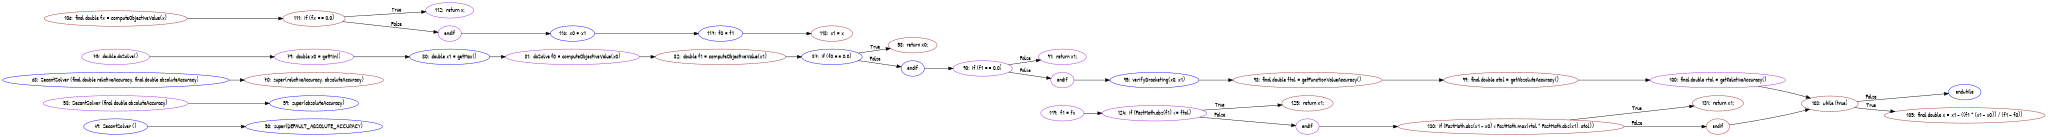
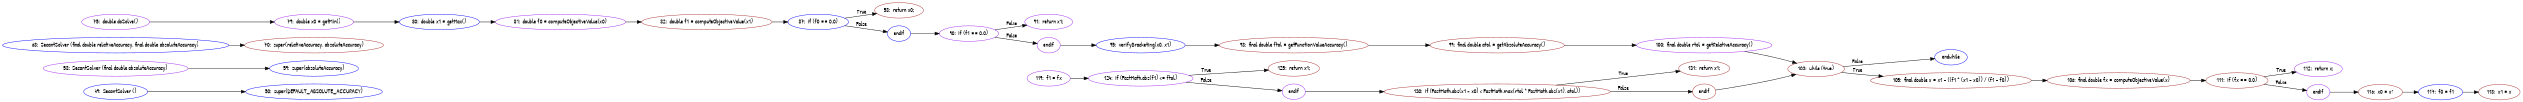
(573, 34) -> (2380, 92)
(573, 57) -> (560, 22)
none -> (2037, 81)
